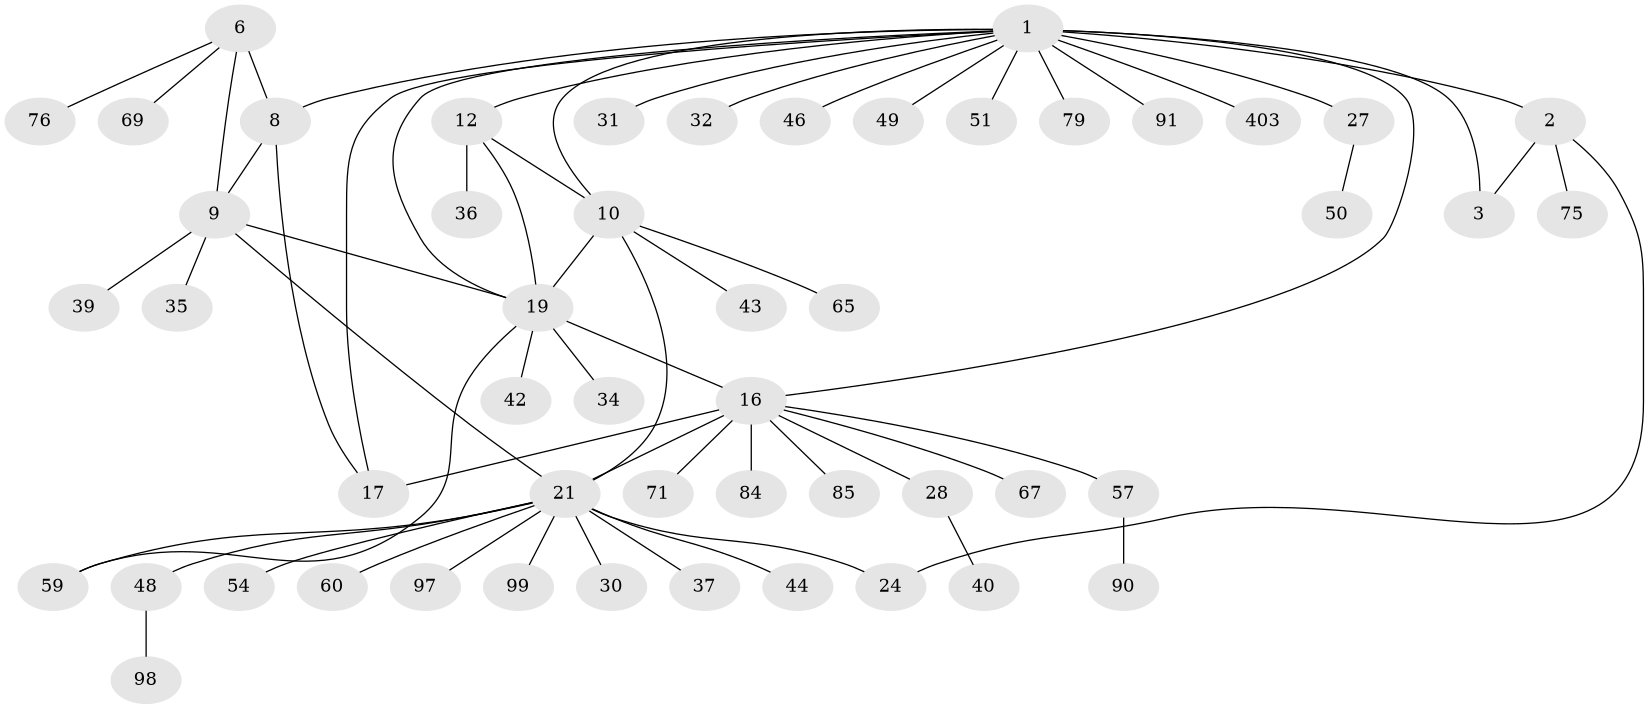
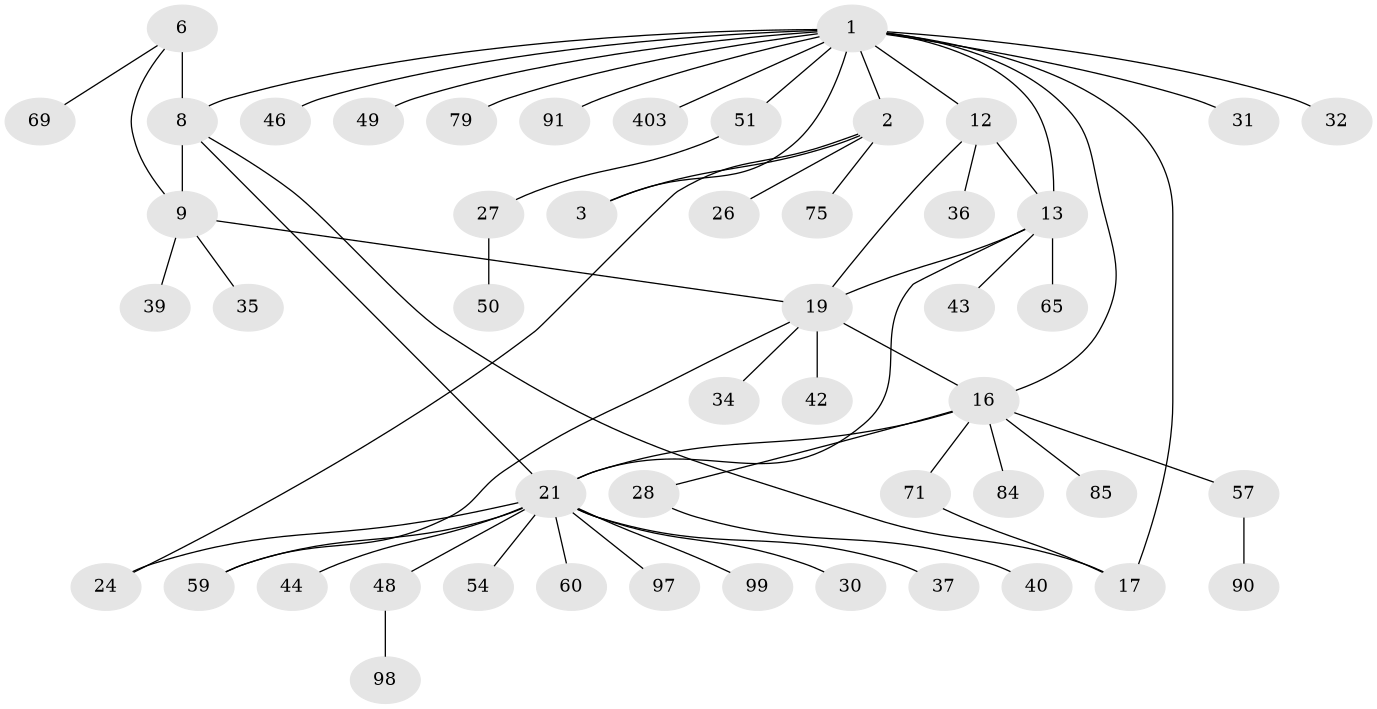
(1199, 65) -> (617, 168)
(432, 92) -> none
(40, 122) -> none
(609, 215) -> (1053, 215)
none -> (724, 215)
(386, 358) -> (367, 308)
(563, 447) -> (1015, 538)
(1031, 494) -> none
